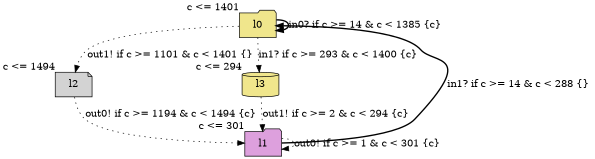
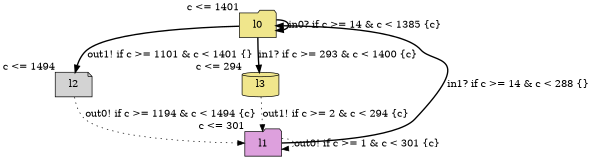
(152, 32) -> (152, 32)
(258, 51) -> (258, 51)
